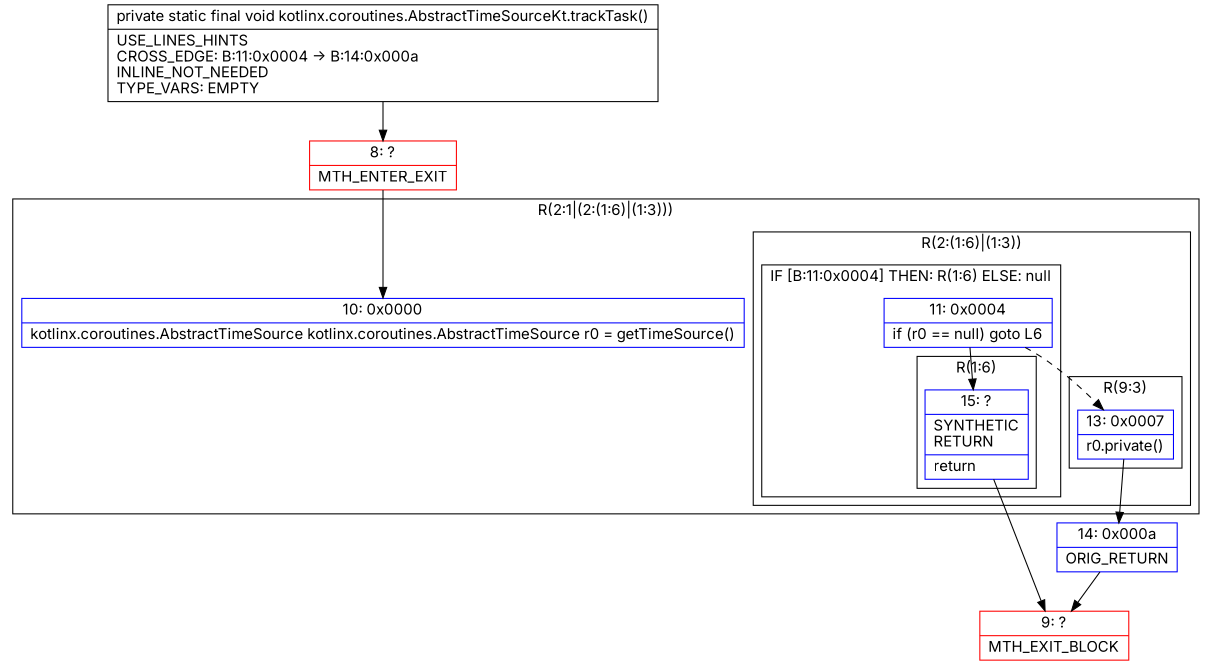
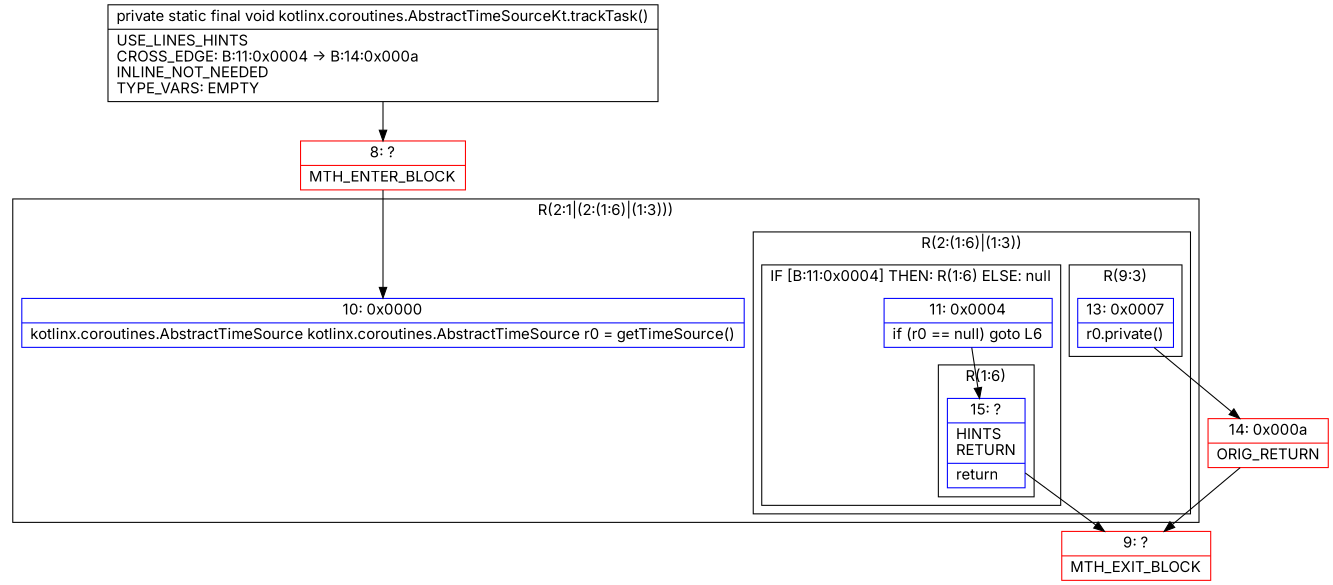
(383, 177) -> (383, 177)
(1053, 366) -> none
(977, 426) -> (979, 435)
(1117, 547) -> (1268, 443)
